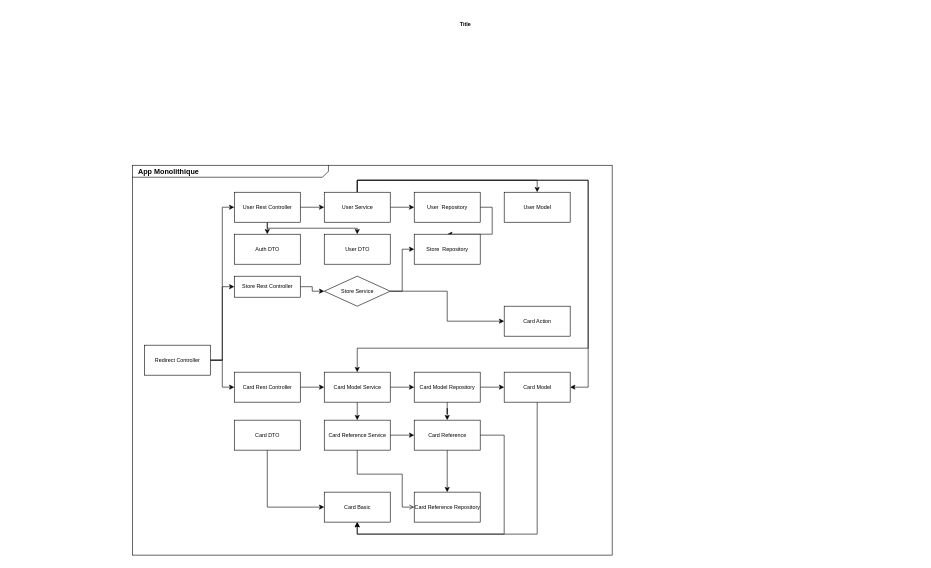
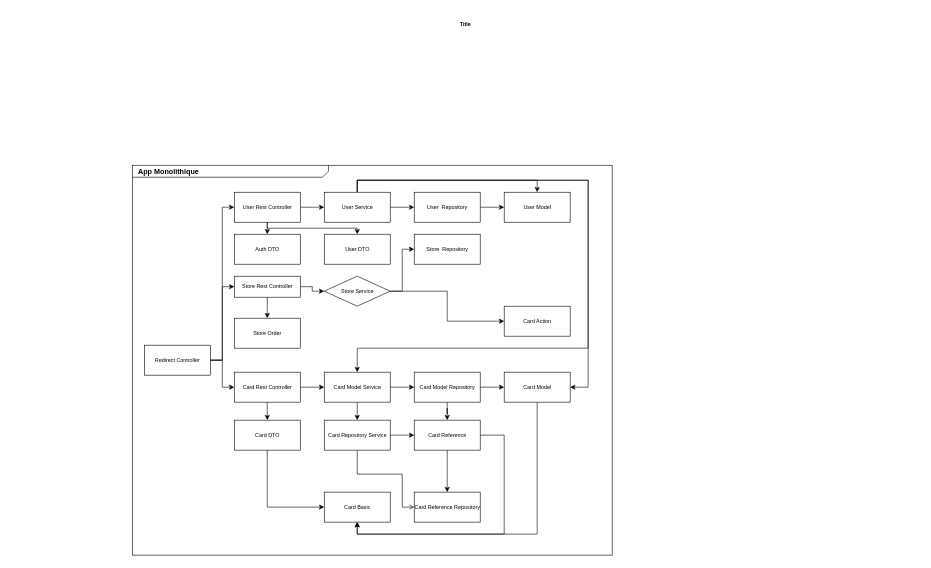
(452, 234) -> (498, 207)
none -> (267, 312)
none -> (267, 333)
none -> (267, 414)
(358, 435) -> (358, 435)
